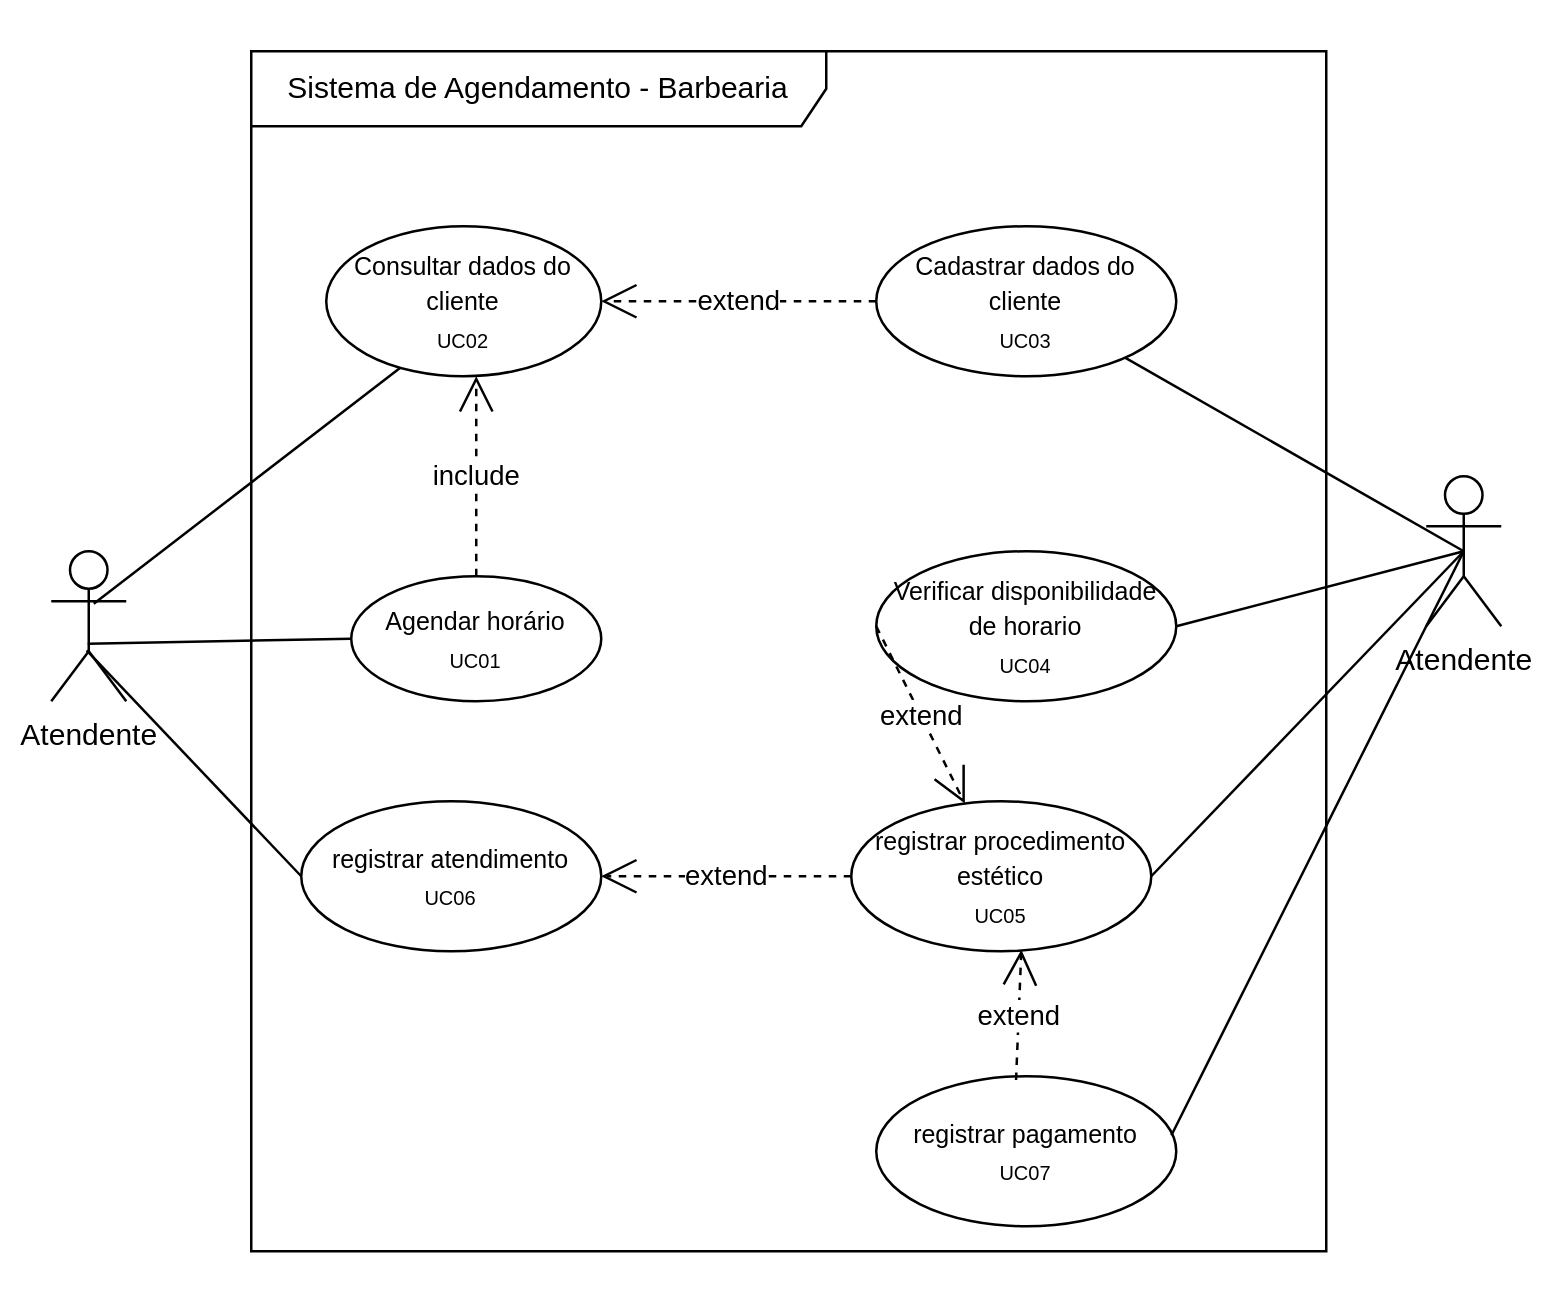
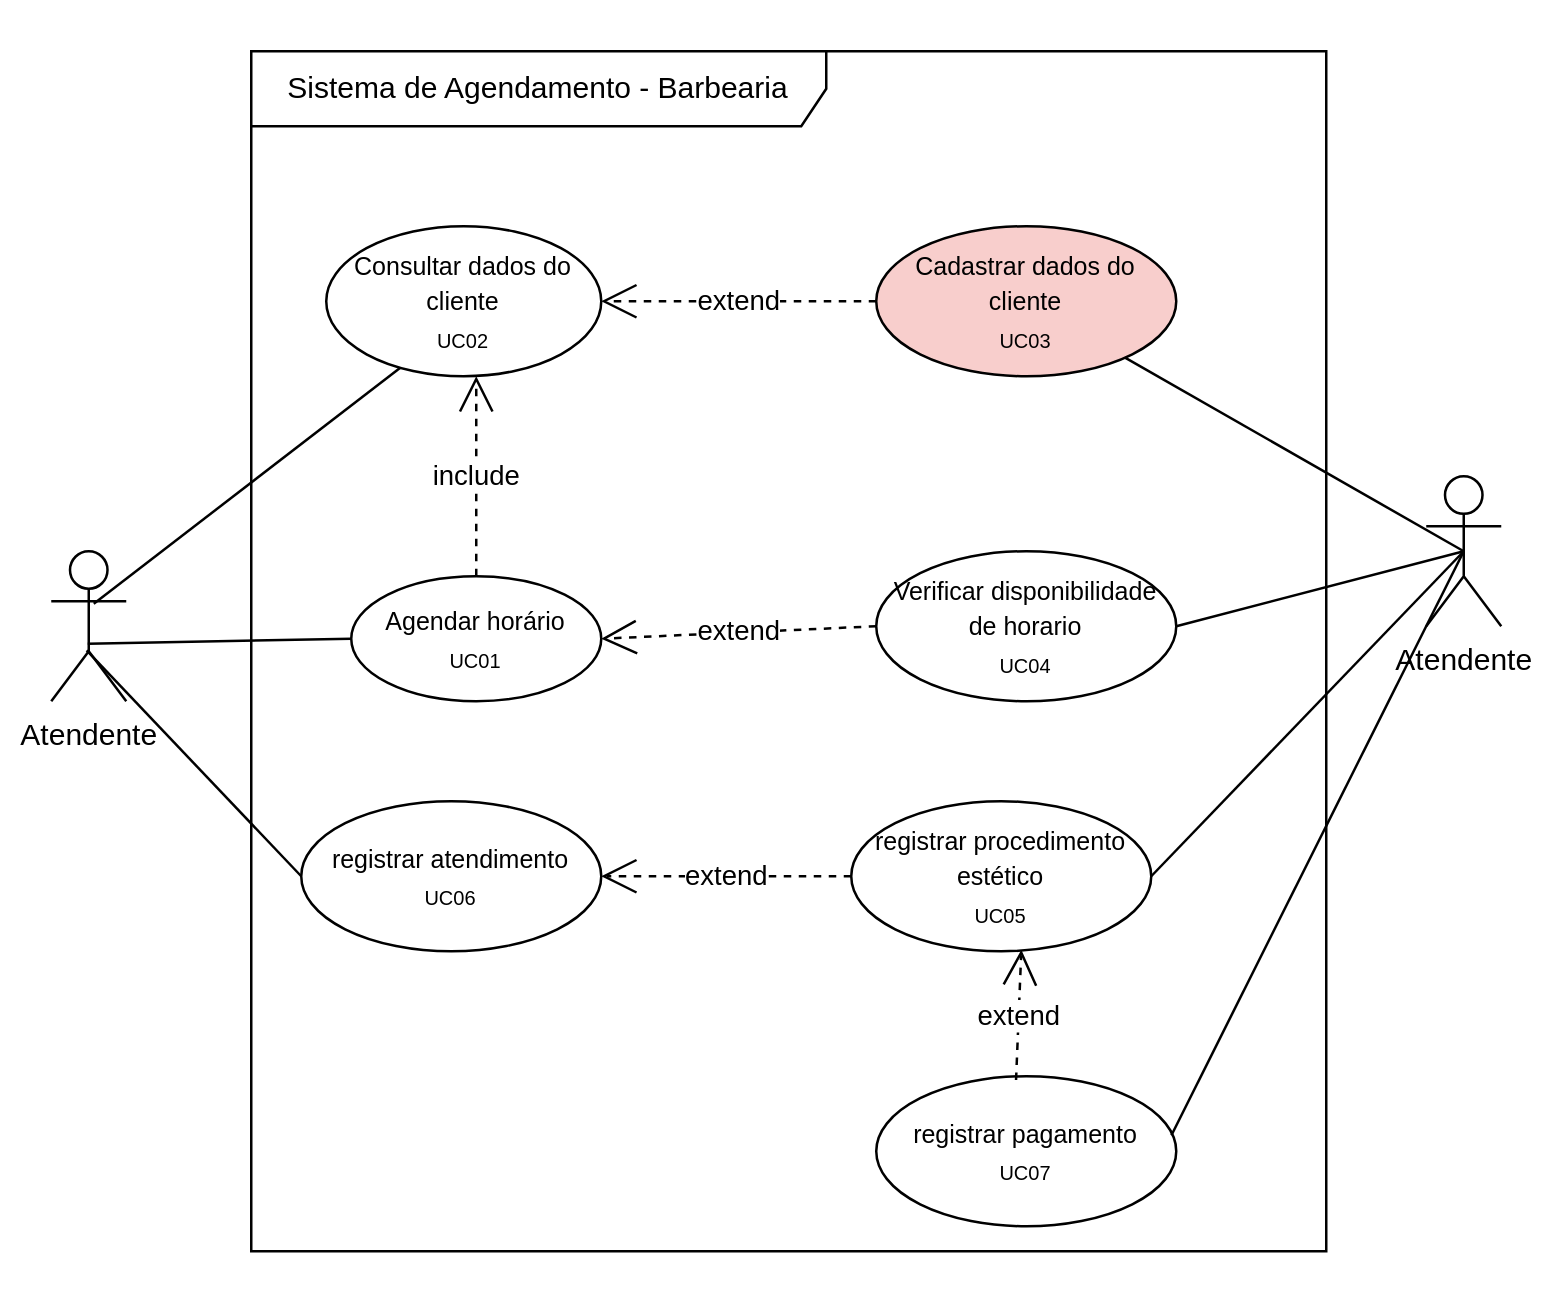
(1026, 301) -> (1026, 301)
(939, 753) -> (742, 632)
